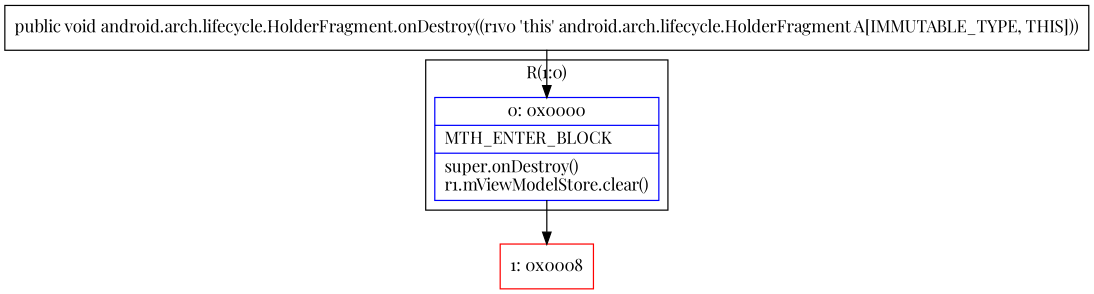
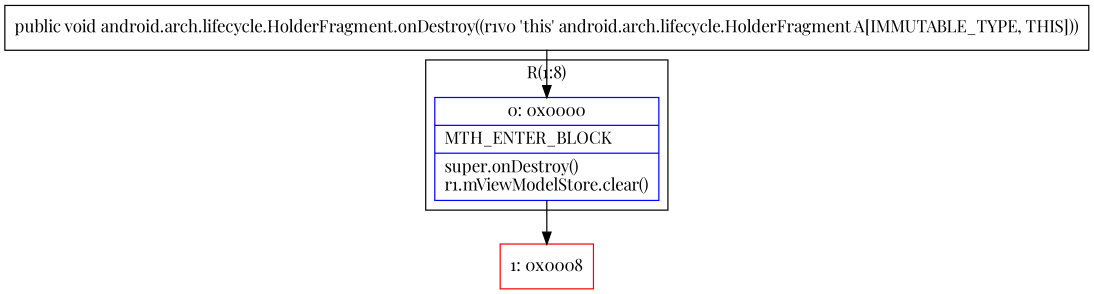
(547, 74) -> (547, 74)
